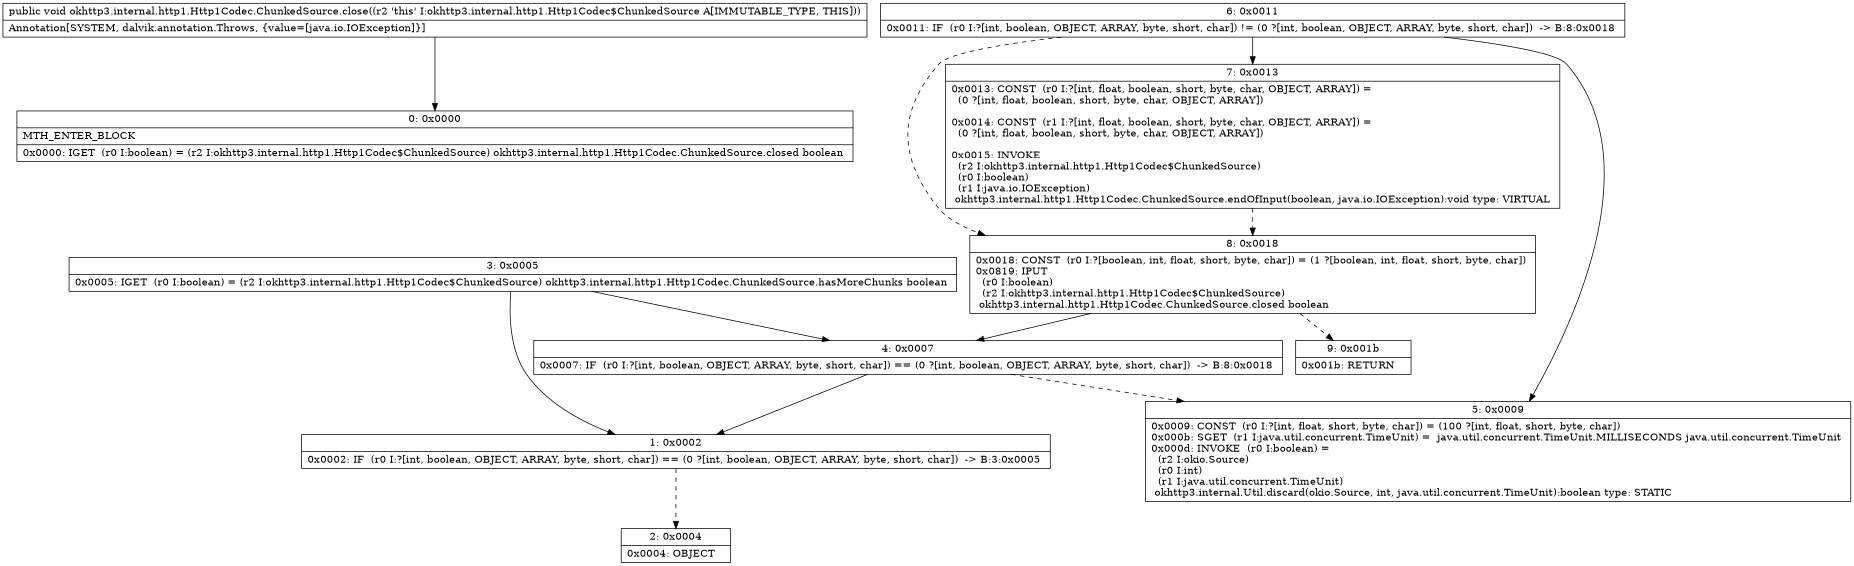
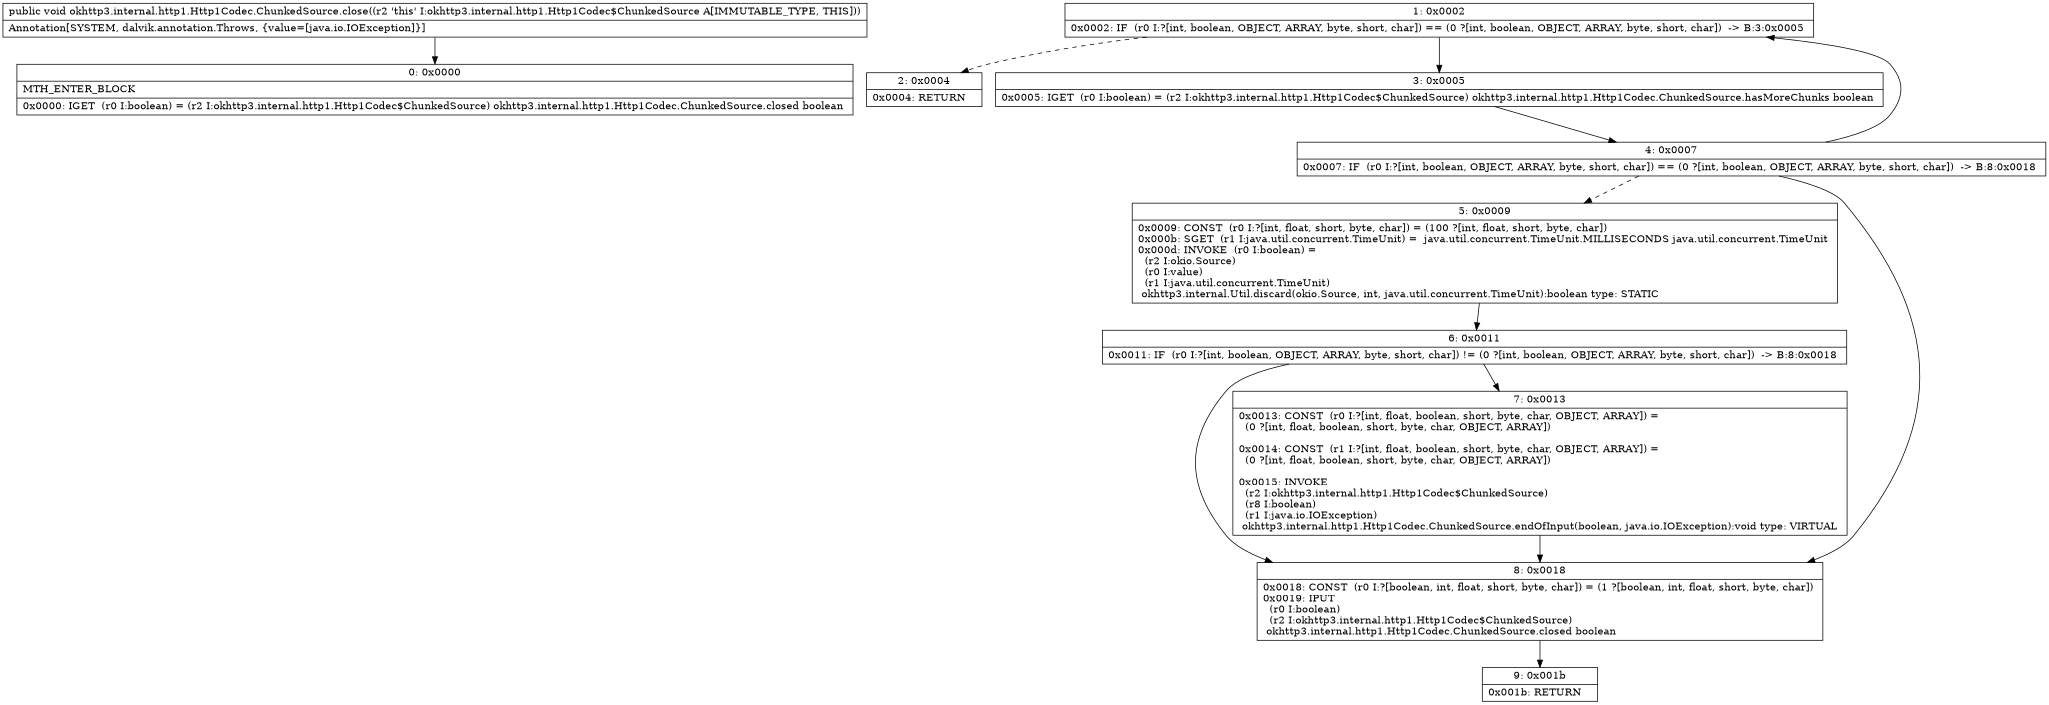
(917, 98) -> (1197, 452)
(1603, 169) -> (1478, 313)
(990, 177) -> (1278, 504)
(1253, 218) -> (1540, 545)
(1015, 271) -> (1302, 598)
(1314, 325) -> (1540, 650)
(1038, 326) -> (1918, 355)
(531, 380) -> (1439, 51)
(1177, 471) -> (1170, 272)
(676, 554) -> (924, 98)
